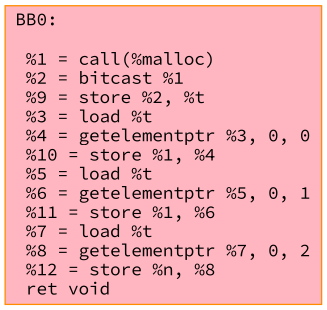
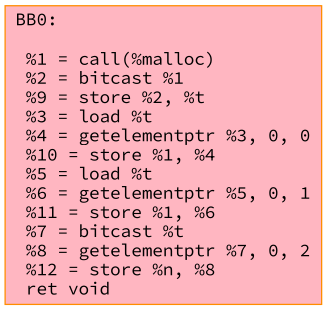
(84, 232) -> (100, 232)
